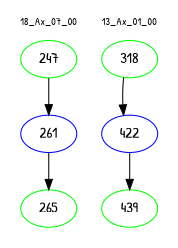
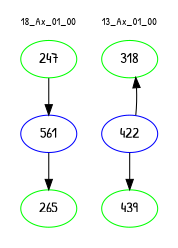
(49, 22) -> (49, 22)
(123, 91) -> (137, 102)
(49, 134) -> (49, 134)
